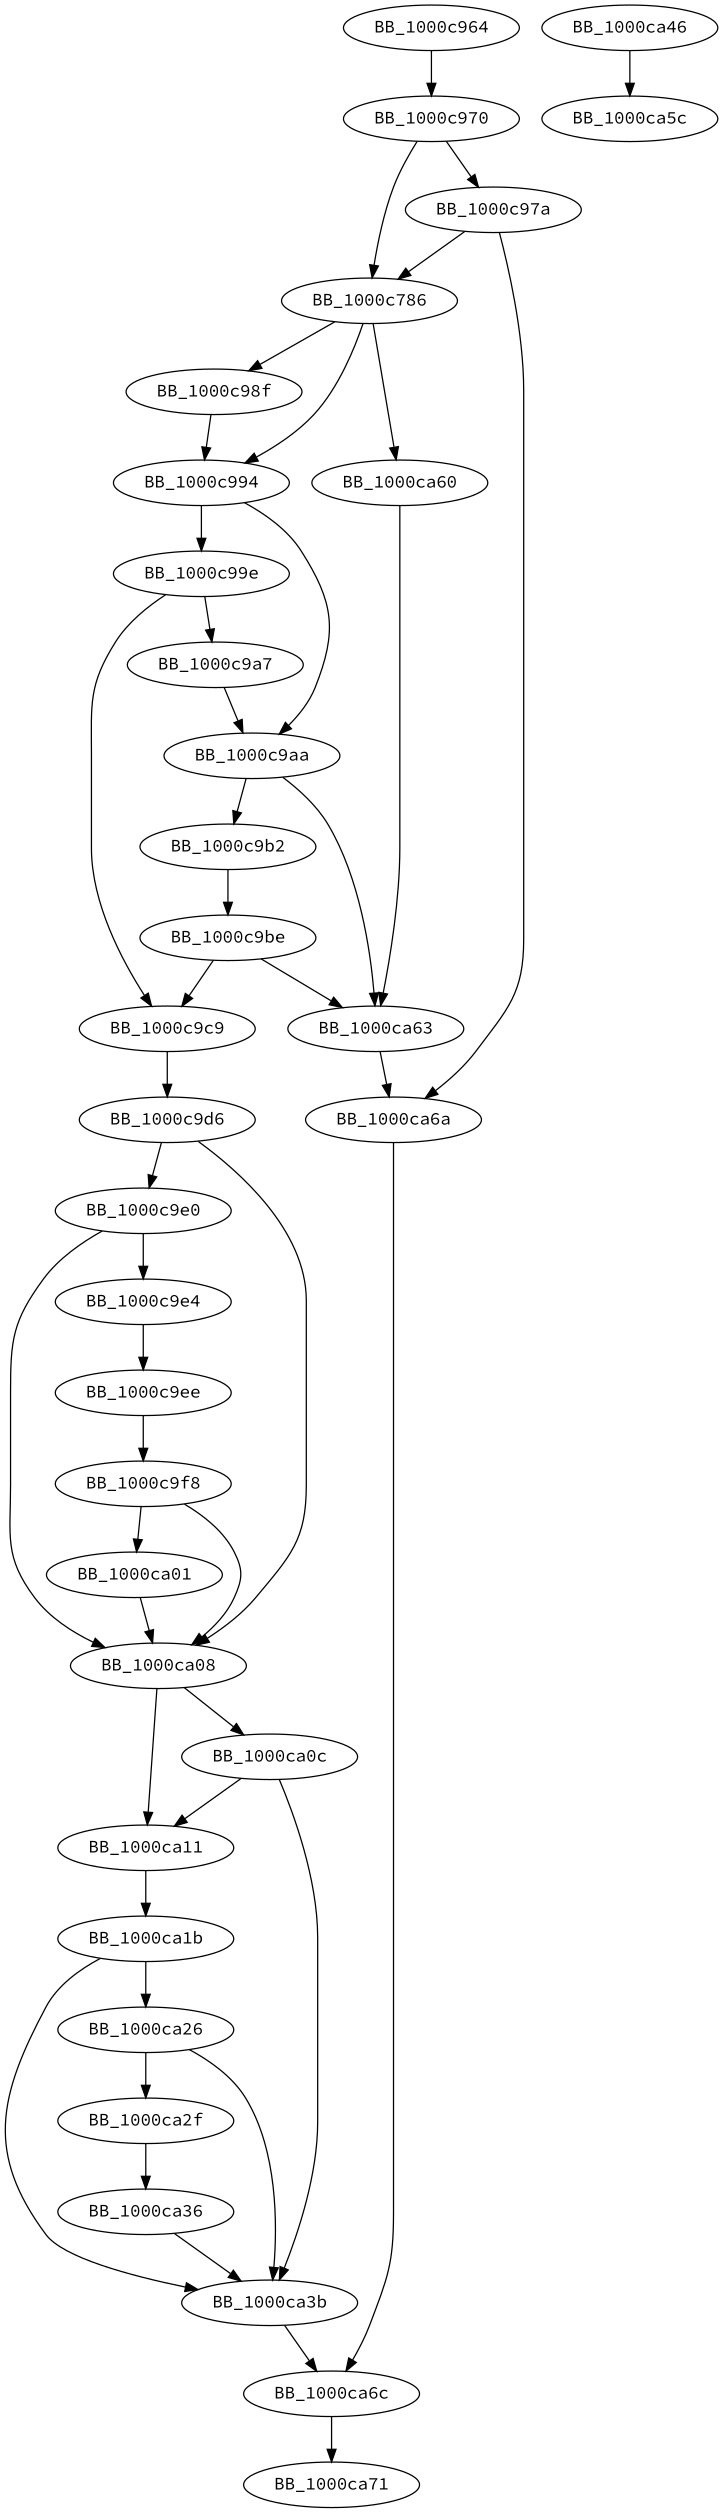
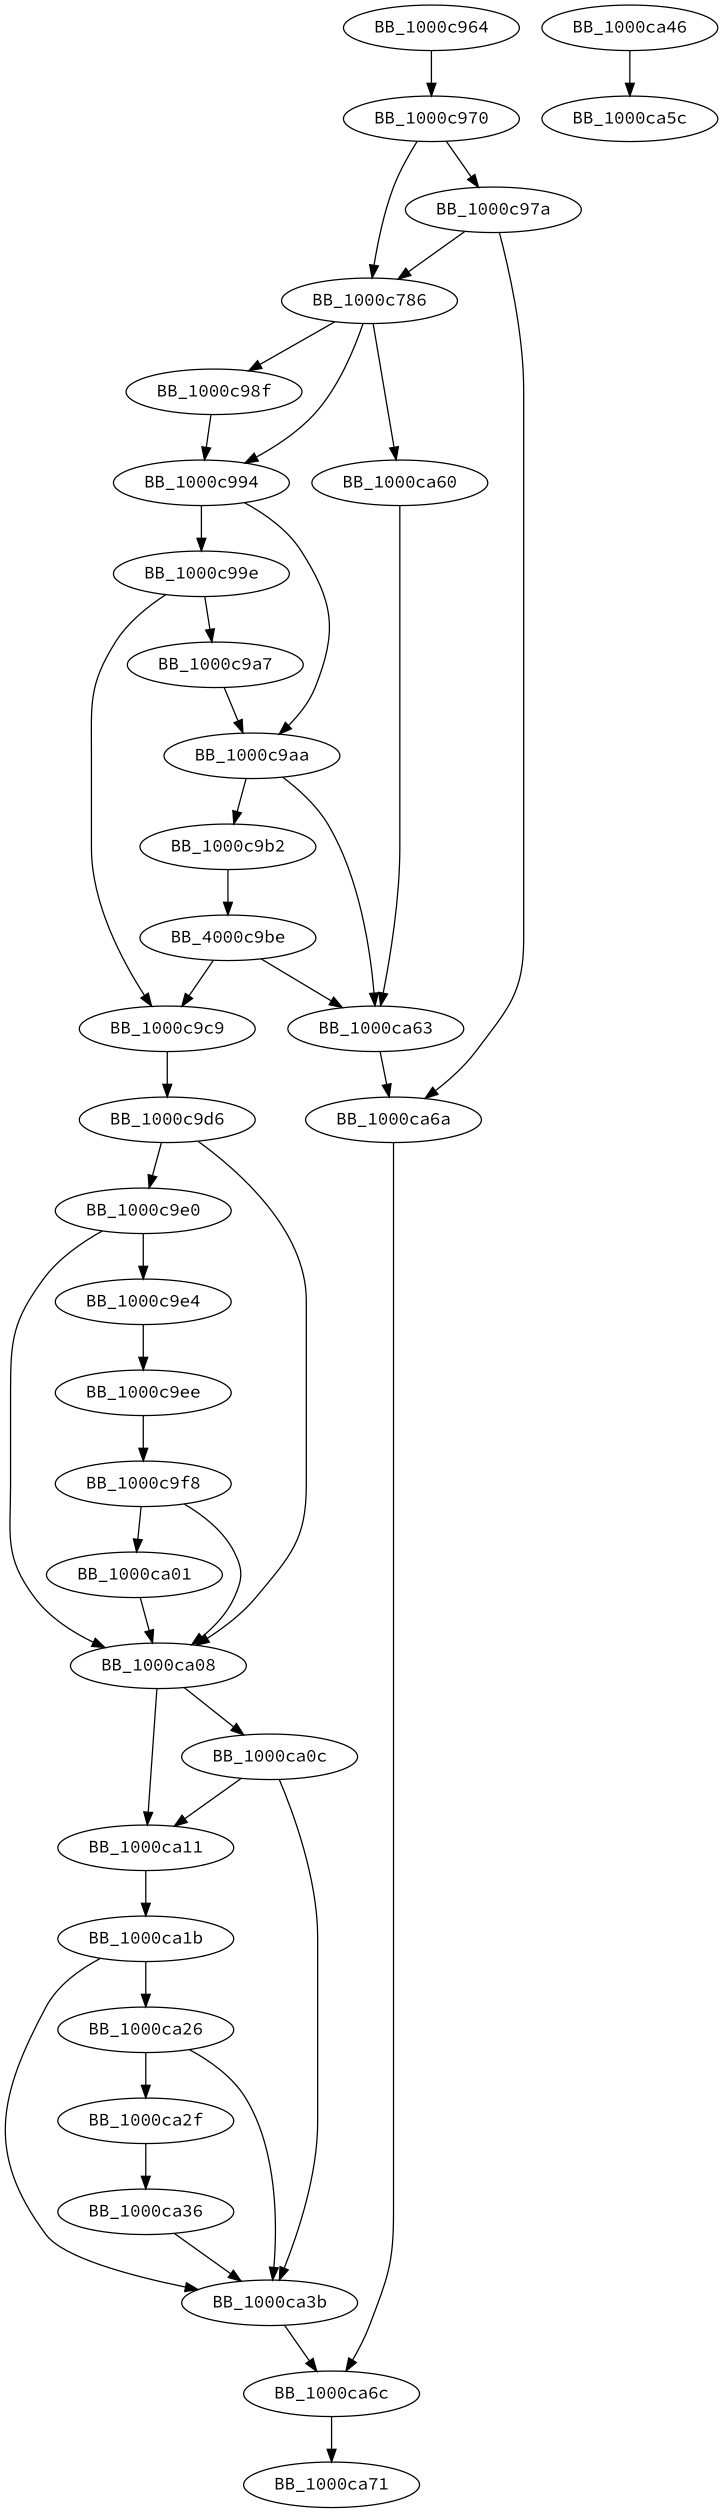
(228, 938) -> (228, 938)
